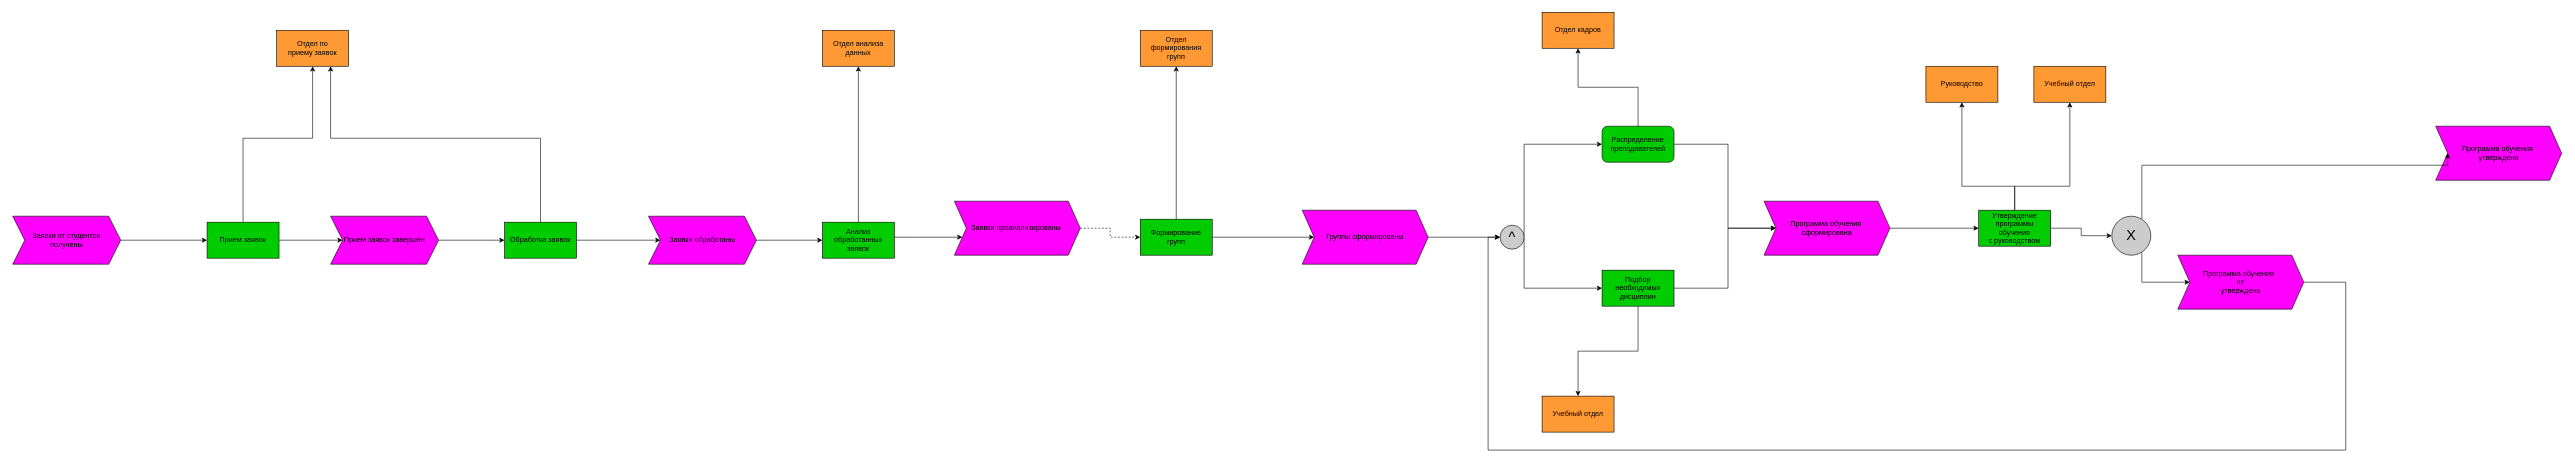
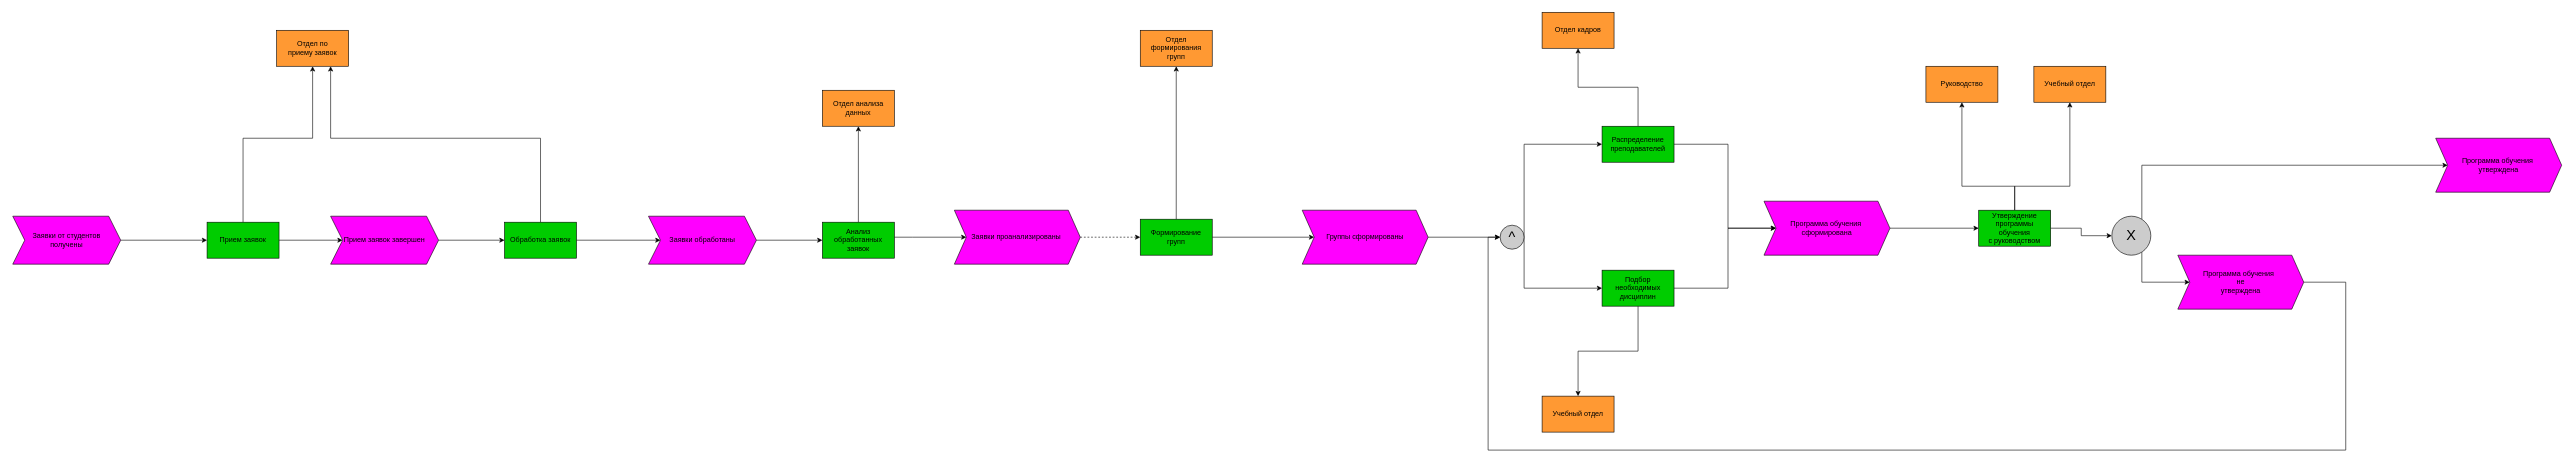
(858, 48) -> (858, 108)
(1638, 144) -> (1638, 144)
(2499, 153) -> (2499, 165)
(1017, 228) -> (1017, 237)
